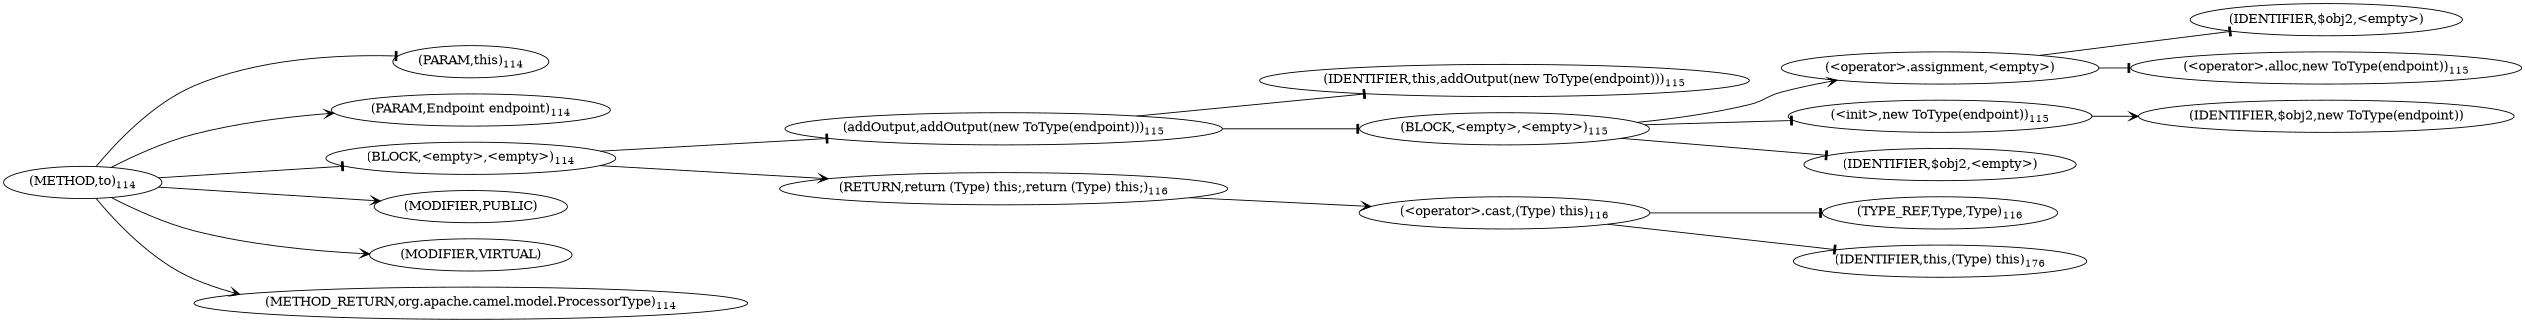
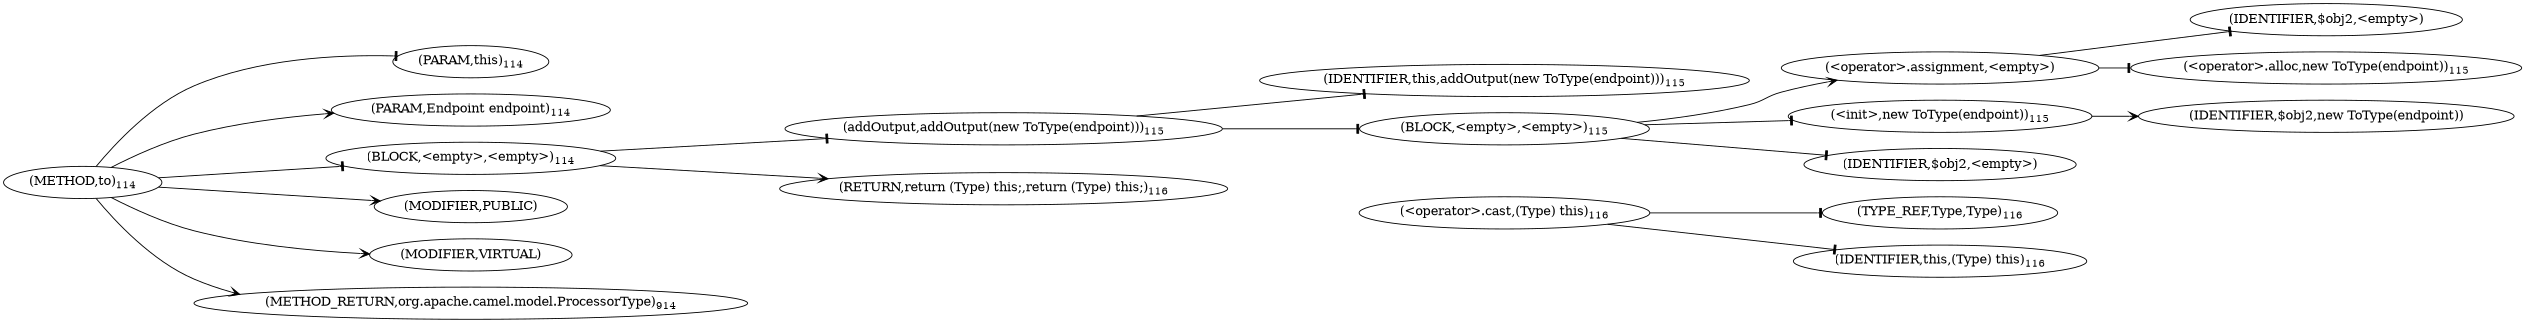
(1276, 202) -> none
(2035, 260) -> (2035, 260)
(666, 302) -> (666, 302)
